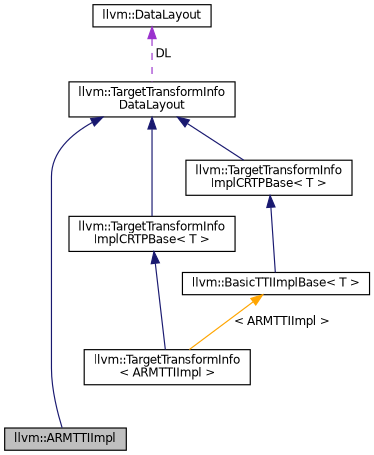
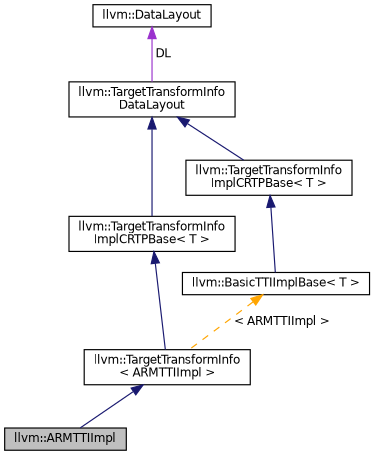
(152, 60) -> (152, 60)
(51, 267) -> (107, 410)
(221, 326) -> (221, 326)
